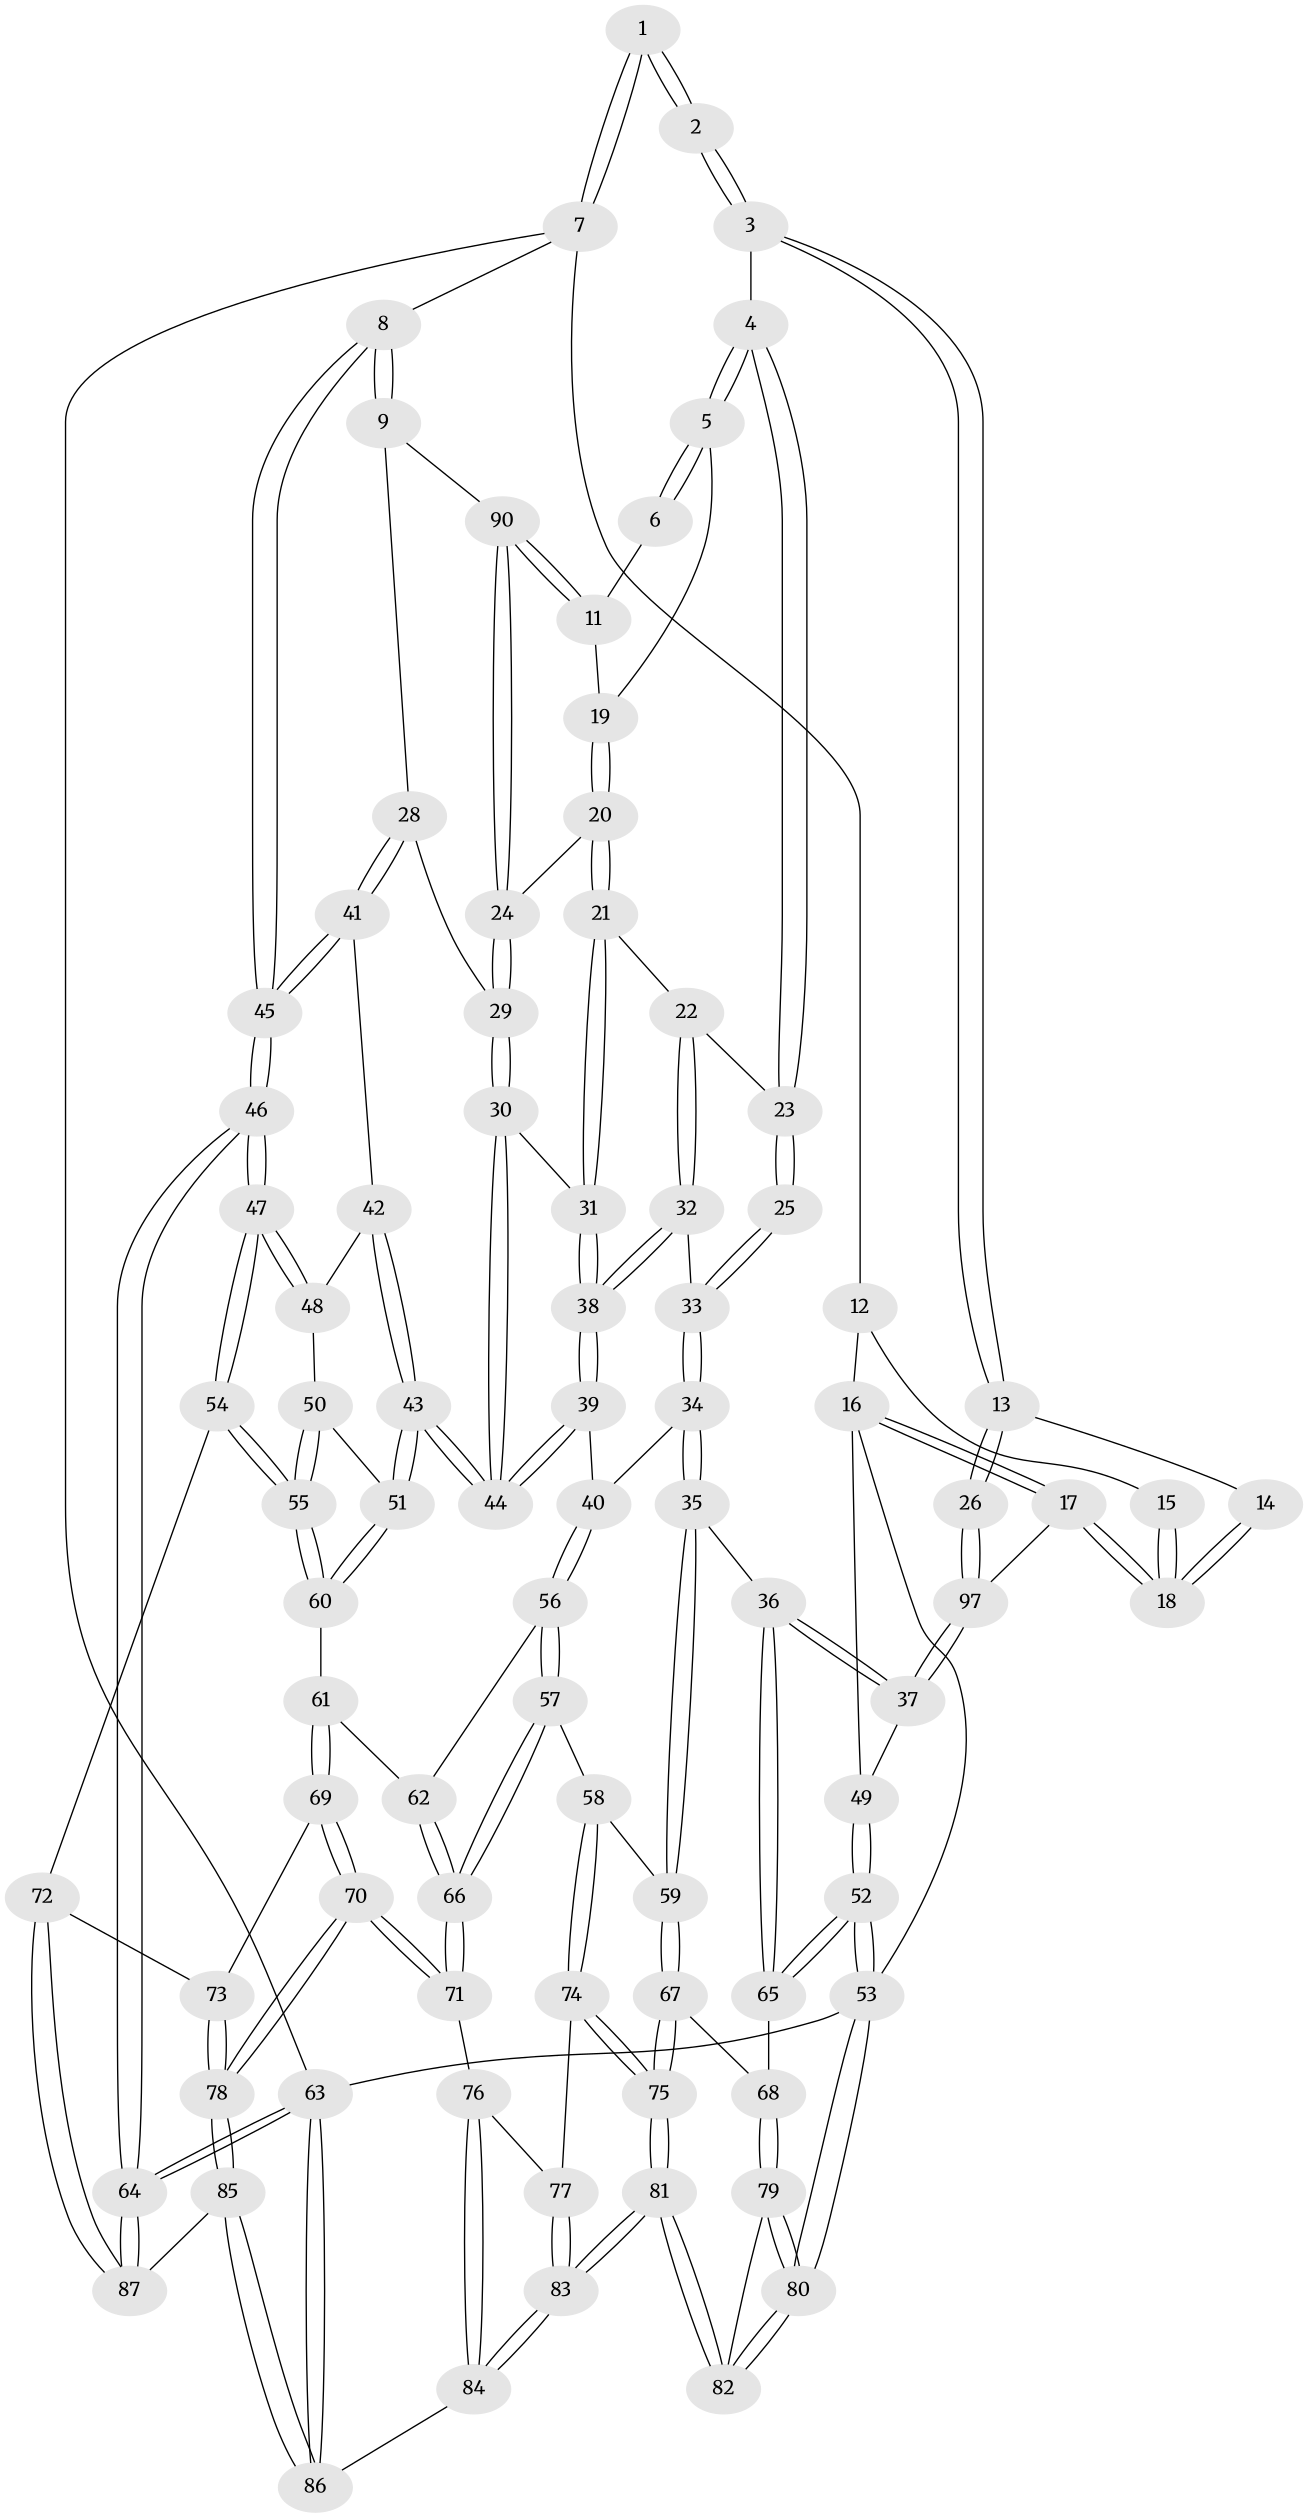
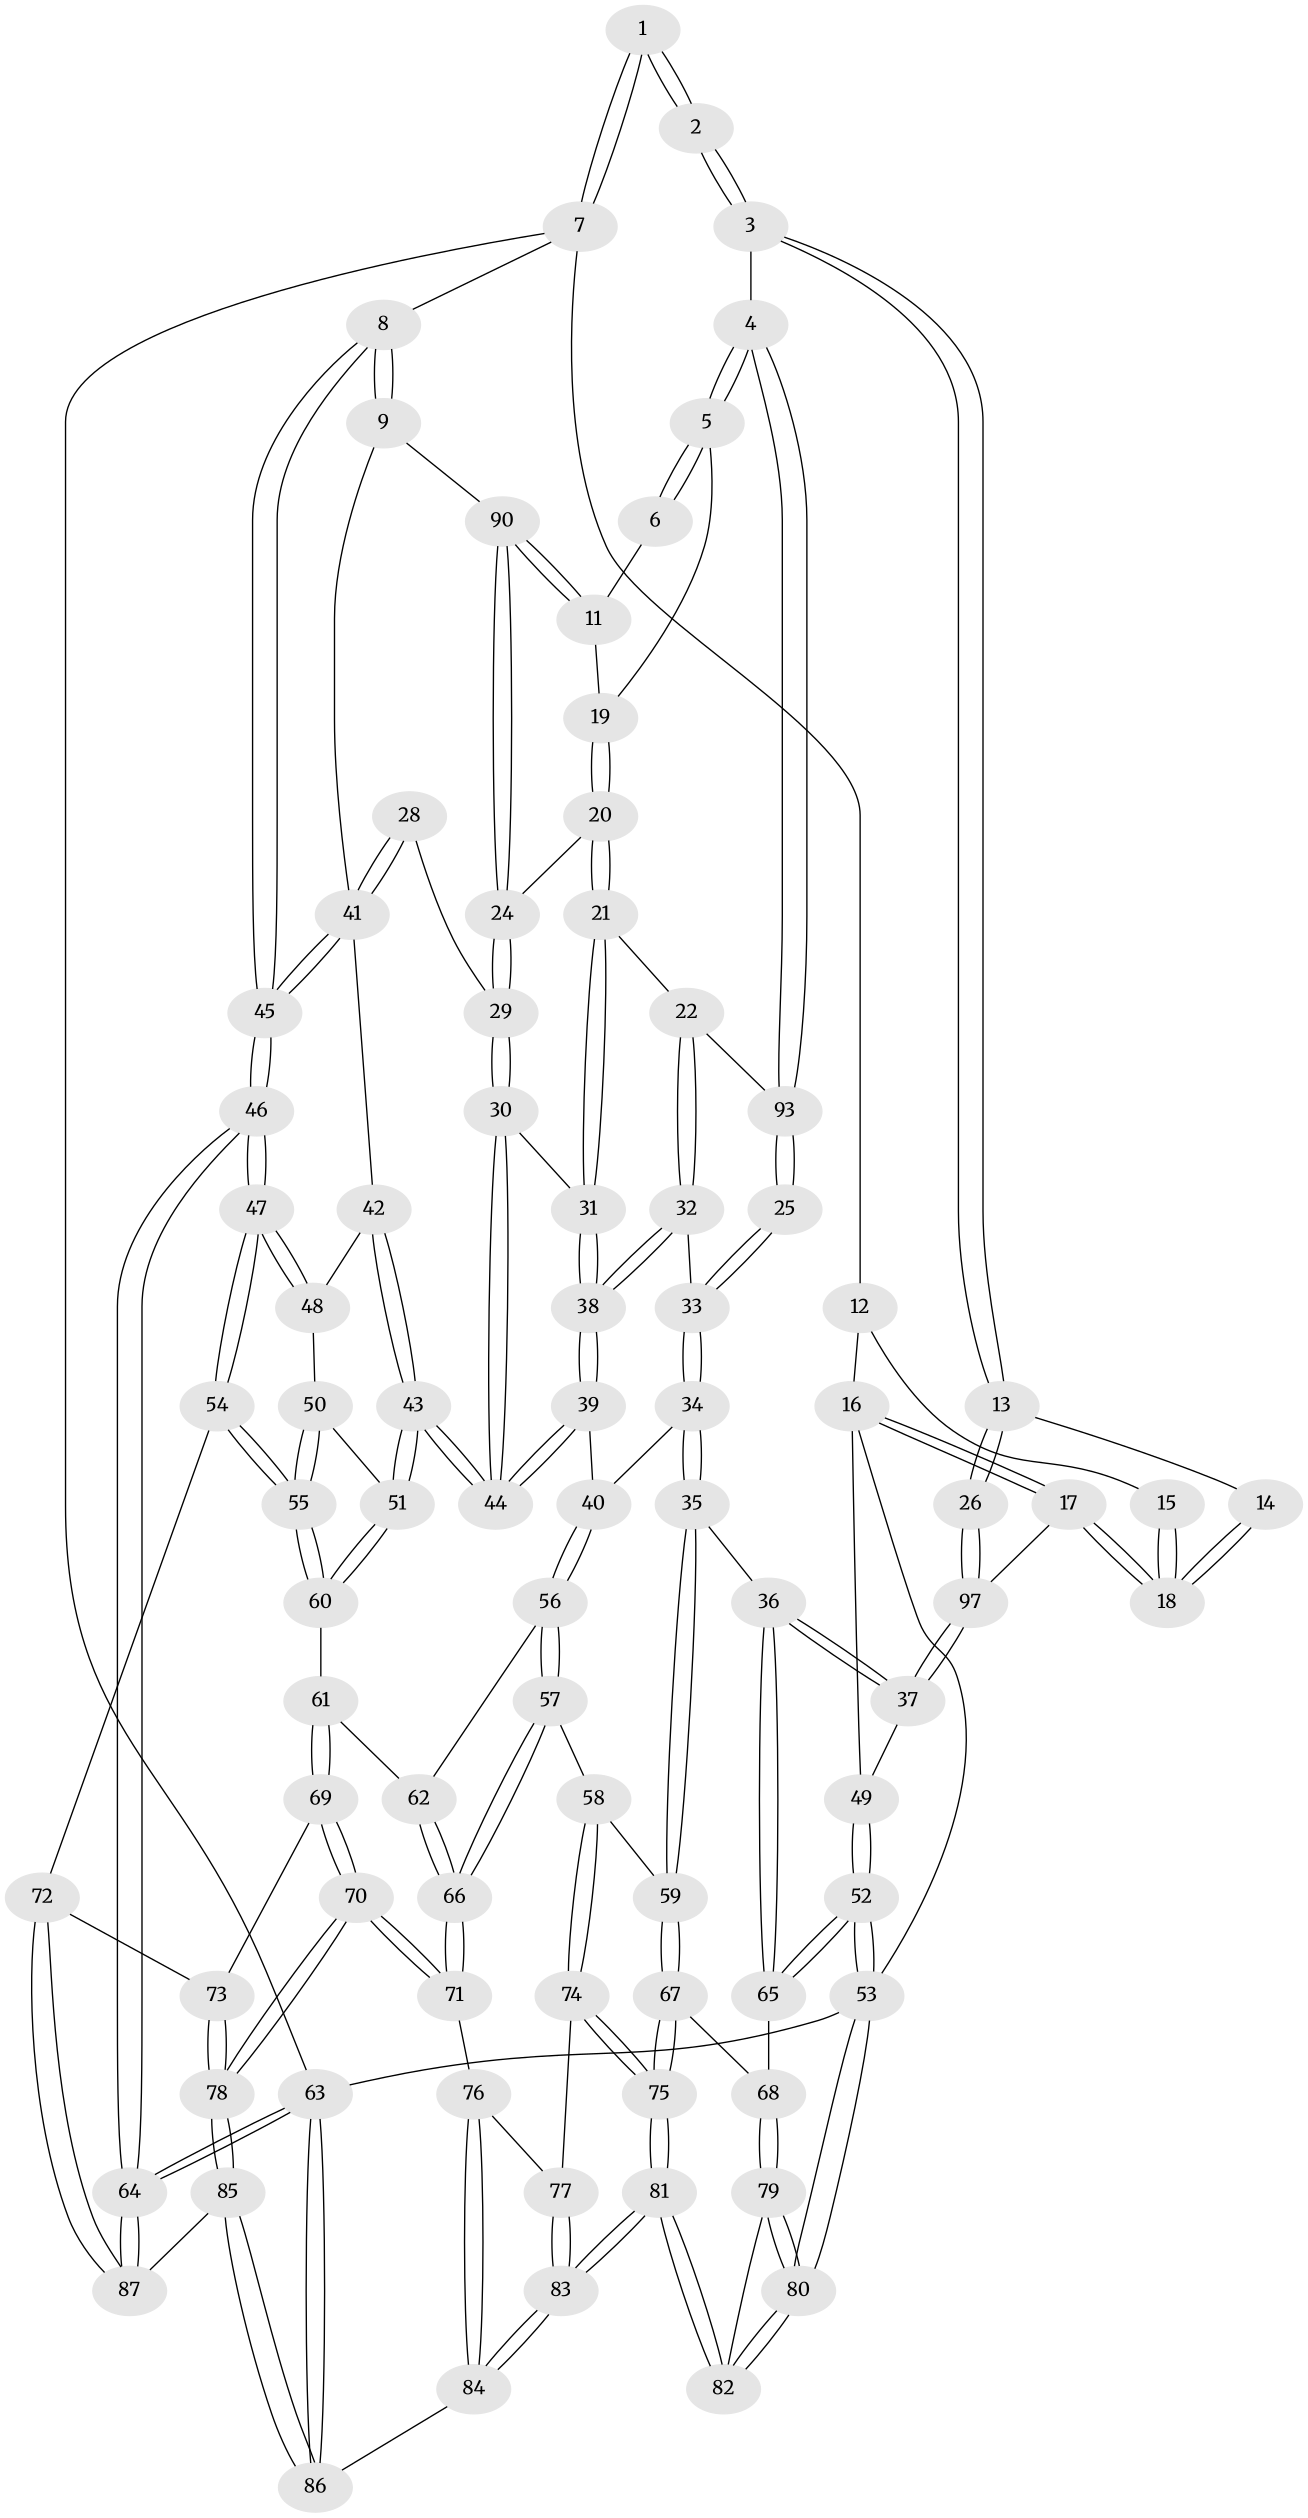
(397, 620) -> (334, 666)
(785, 1111) -> (785, 1111)
